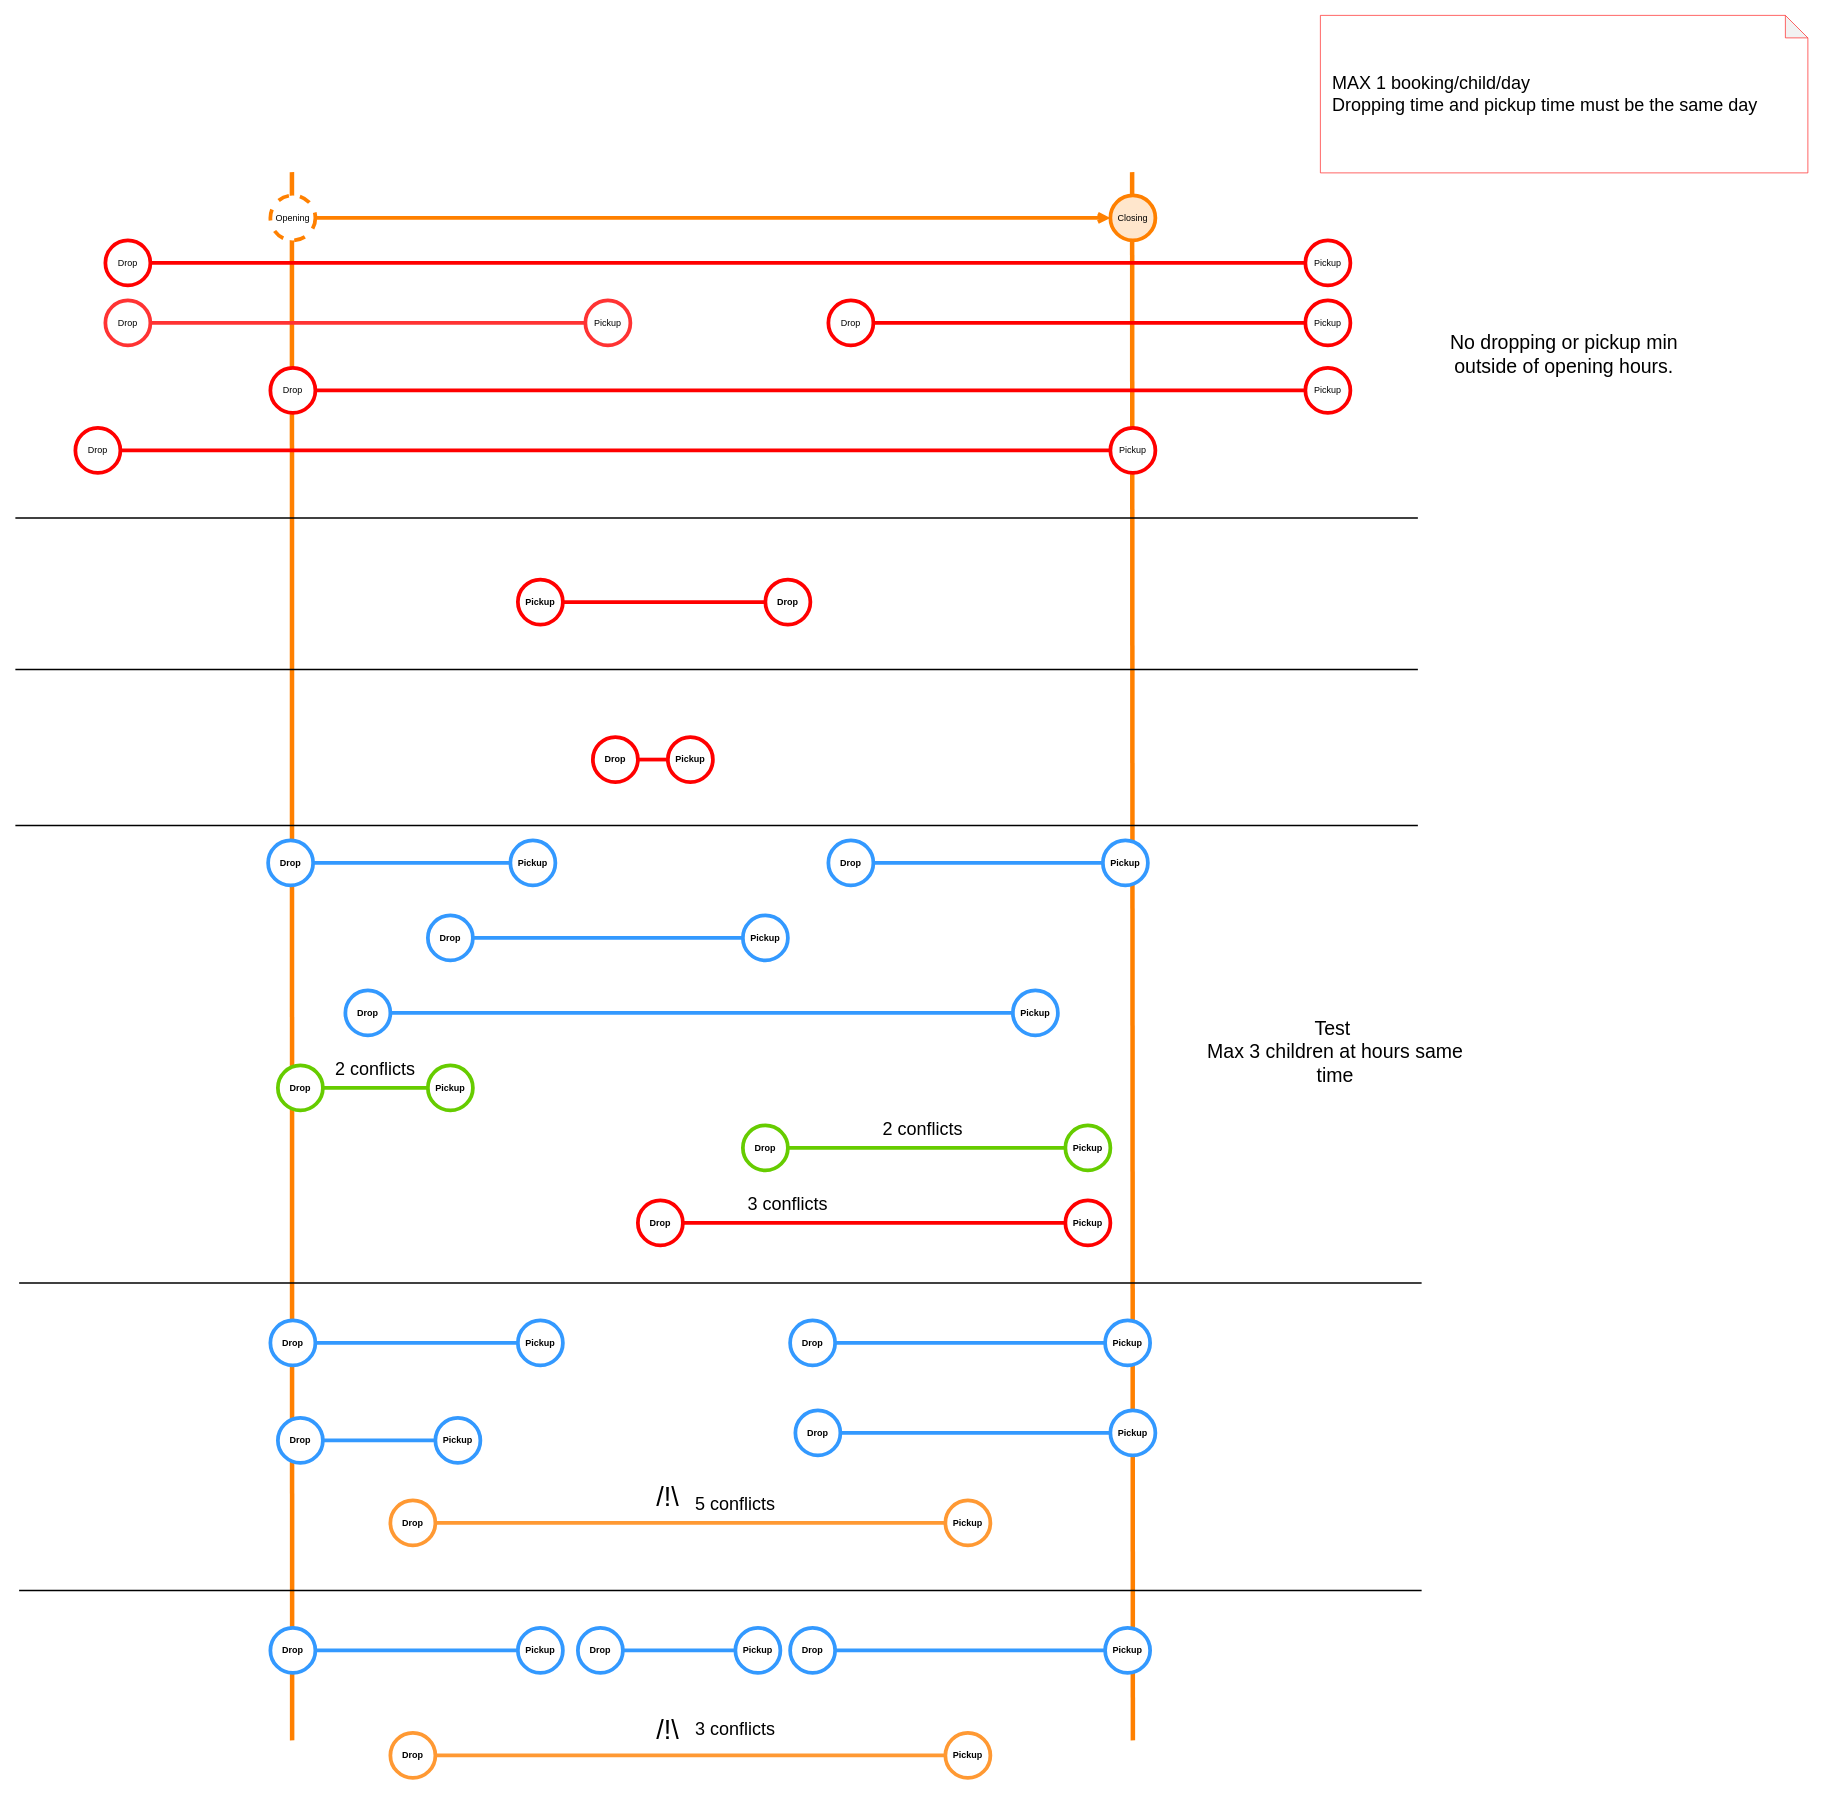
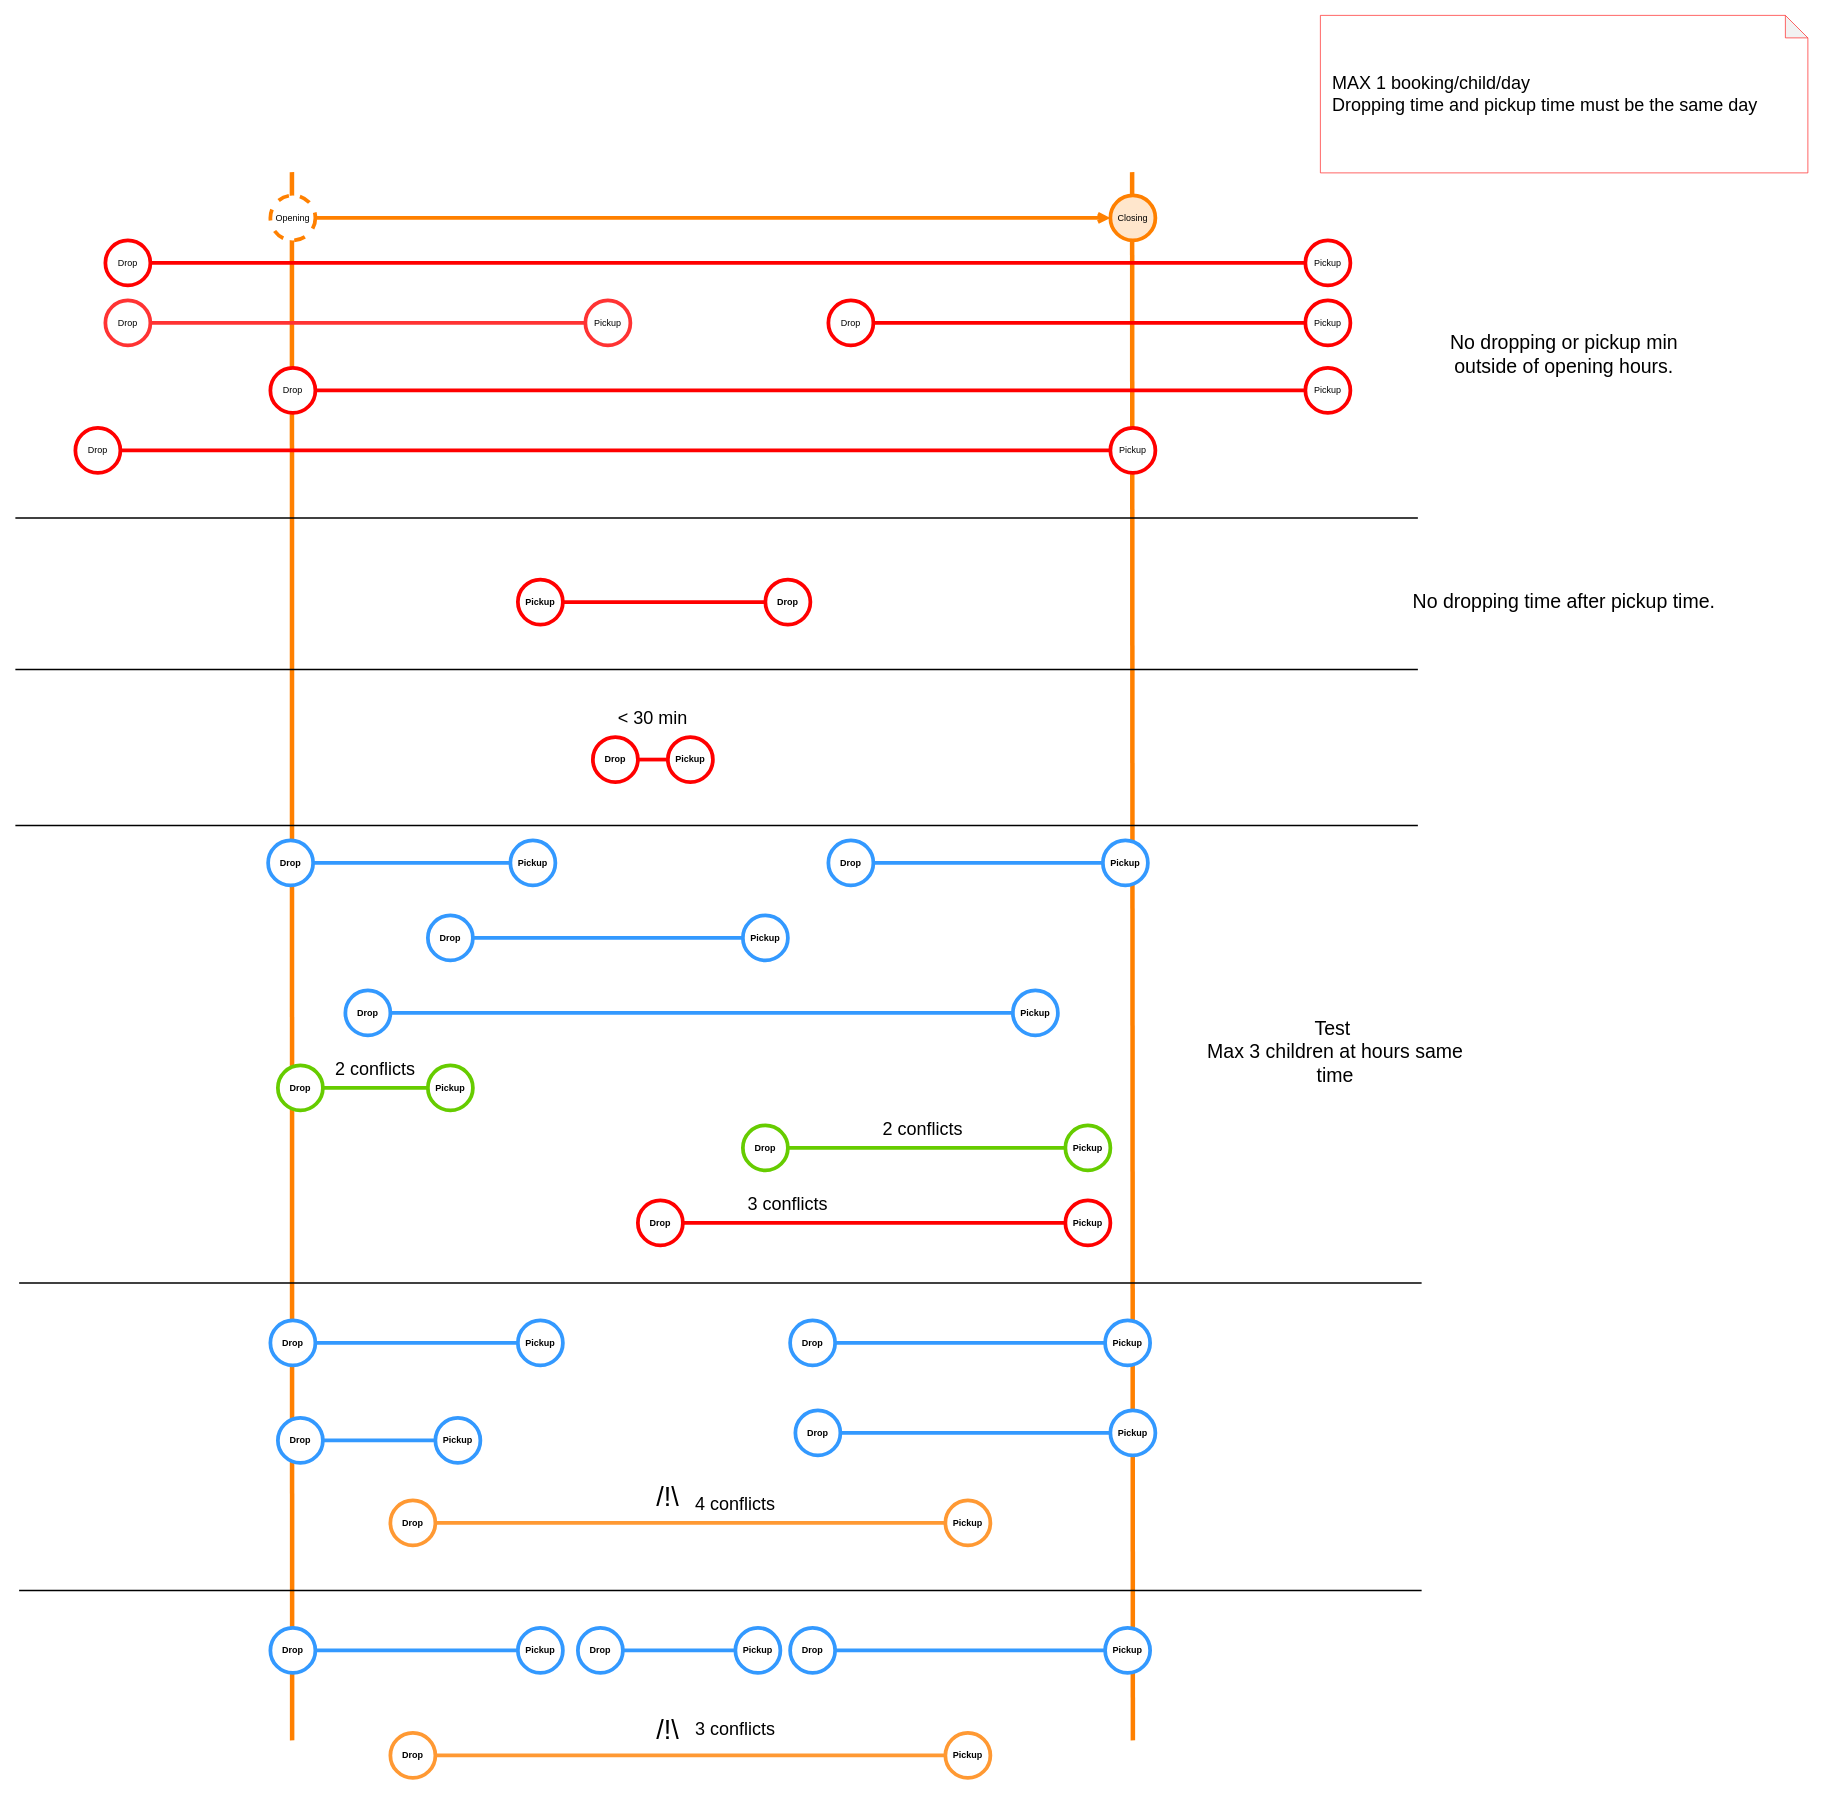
none -> (1564, 602)
none -> (653, 718)
(735, 1504) -> (735, 1504)
